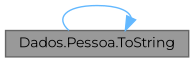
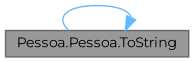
(97, 44) -> (97, 44)
